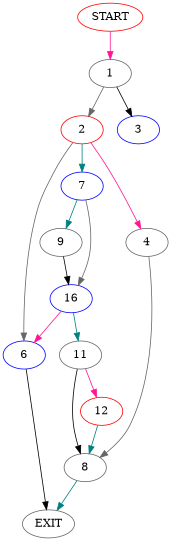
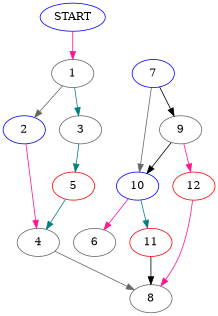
(110, 17) -> (73, 17)
(123, 98) -> (76, 98)
(82, 130) -> (24, 130)
(138, 130) -> (81, 130)
(82, 154) -> none
none -> (74, 186)
(73, 210) -> (165, 98)
(32, 233) -> none
(71, 299) -> (138, 186)
(24, 355) -> (95, 242)
(81, 355) -> (151, 242)
(90, 379) -> (186, 154)
(95, 436) -> (184, 242)
(48, 524) -> none
